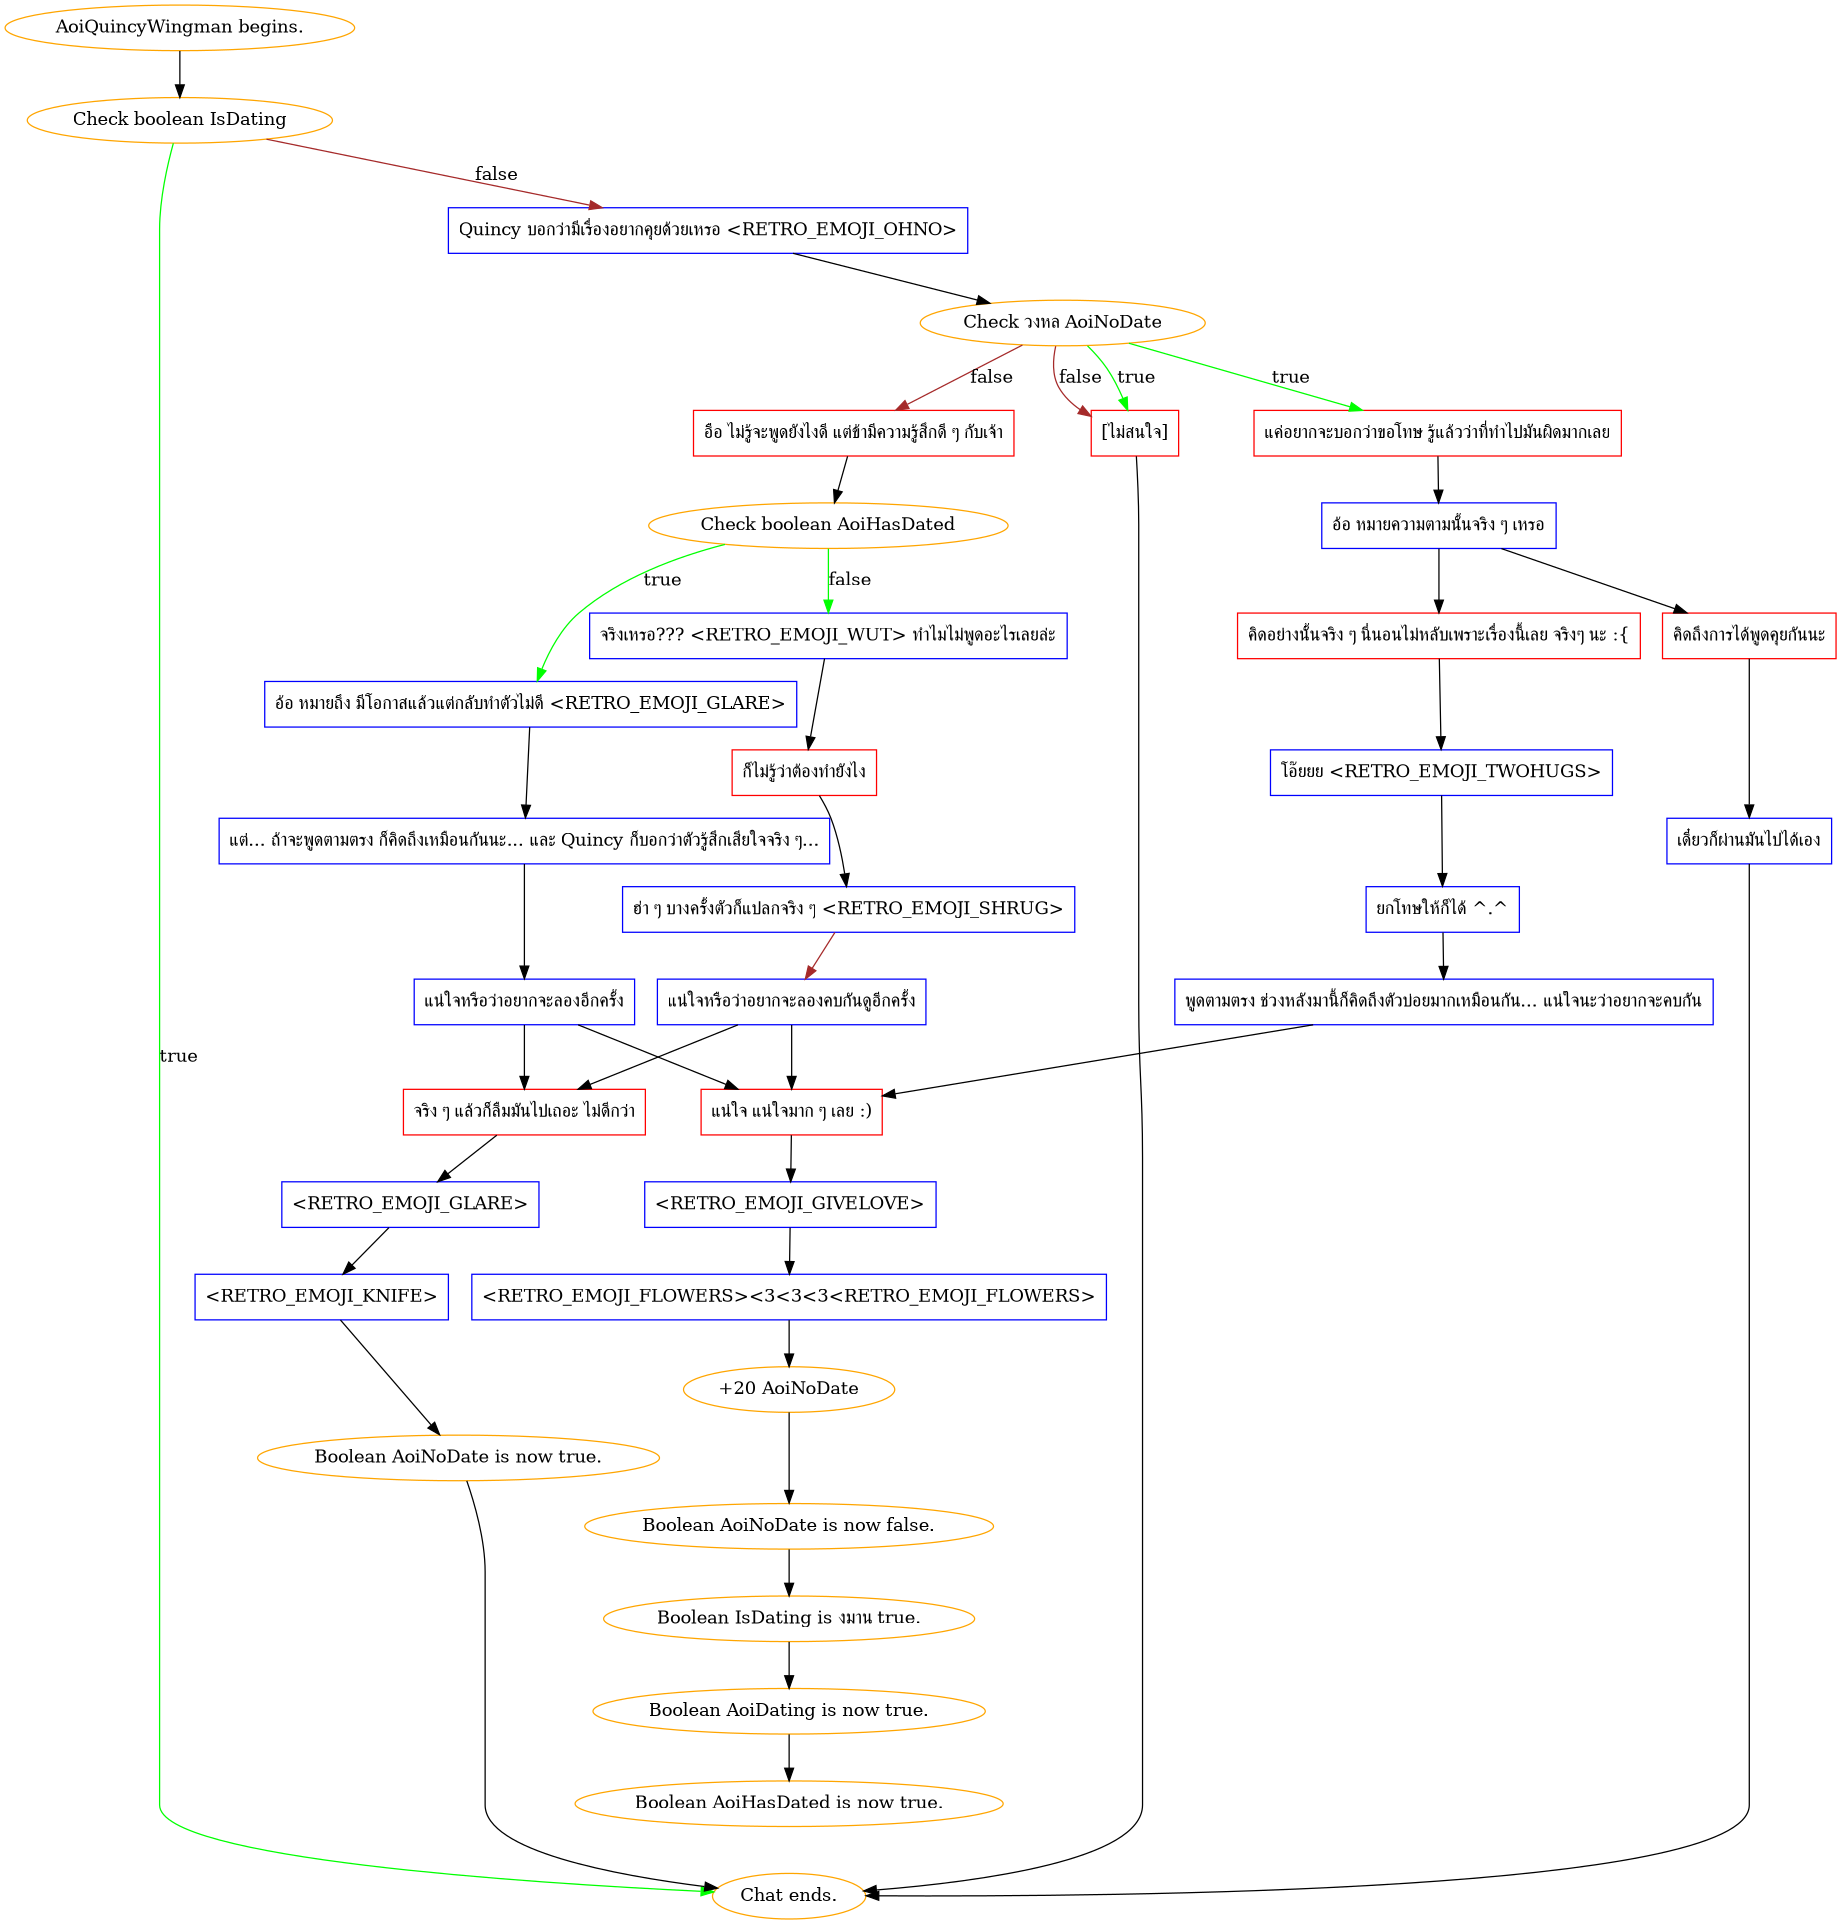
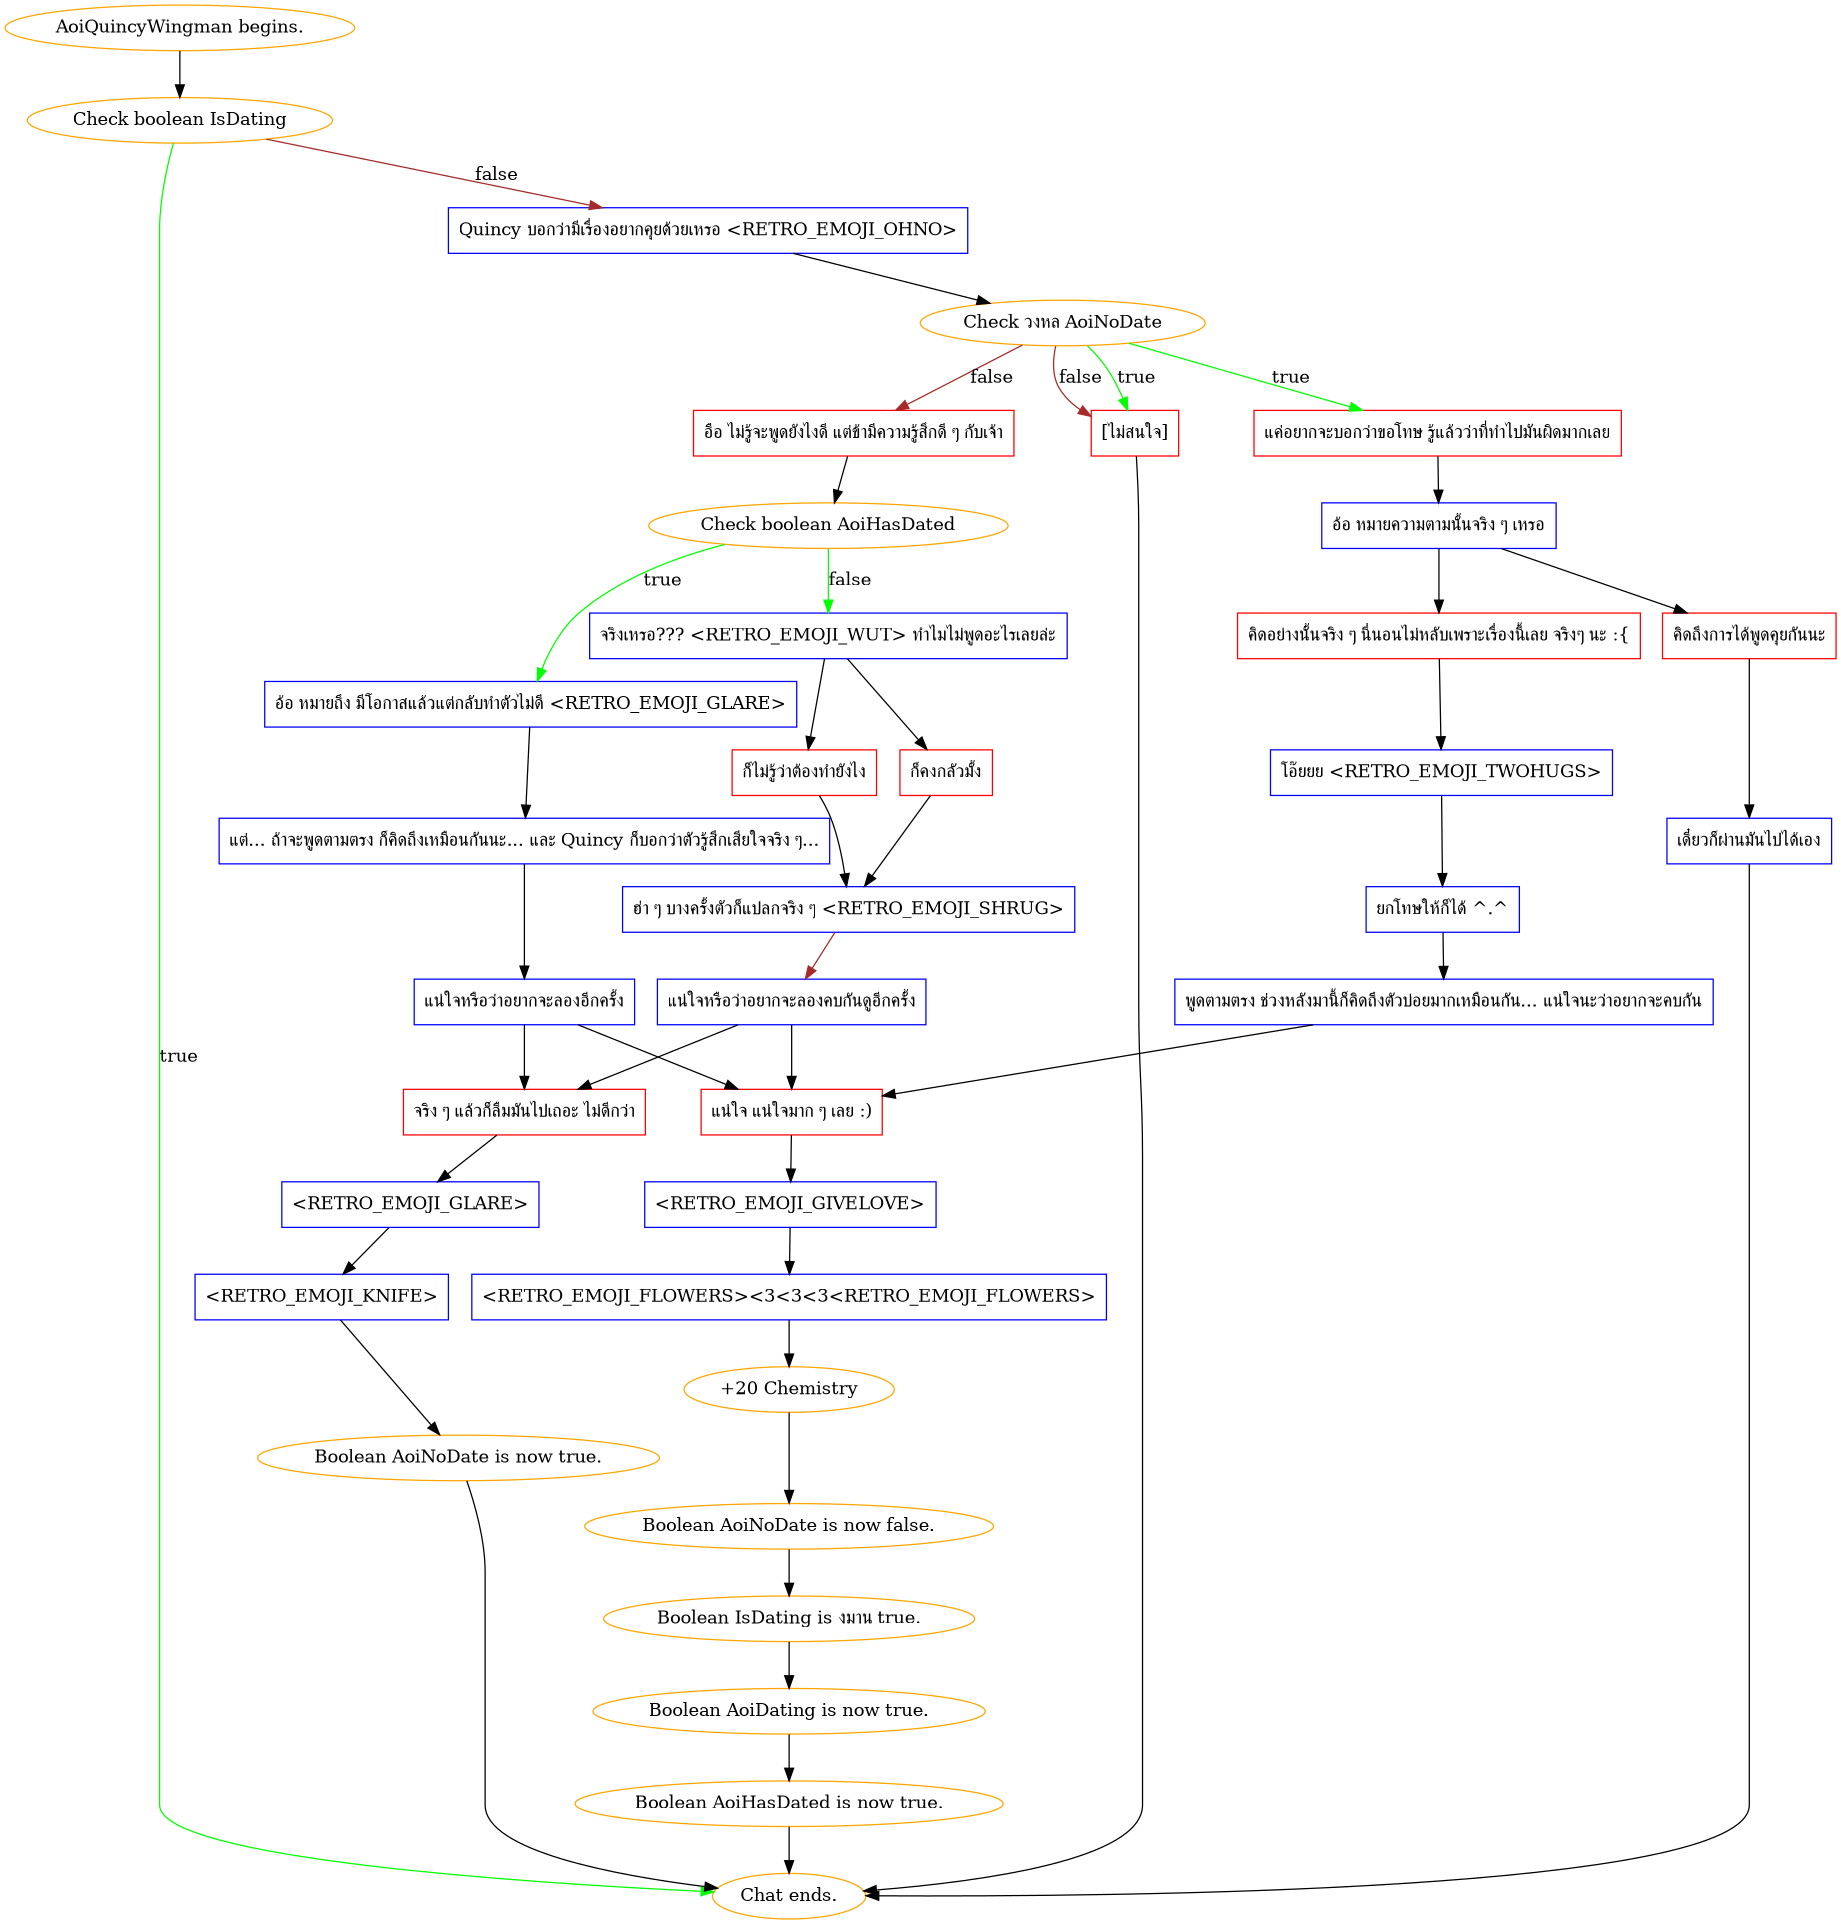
none -> (946, 773)
(789, 1390) -> (789, 1390)
none -> (789, 1844)
